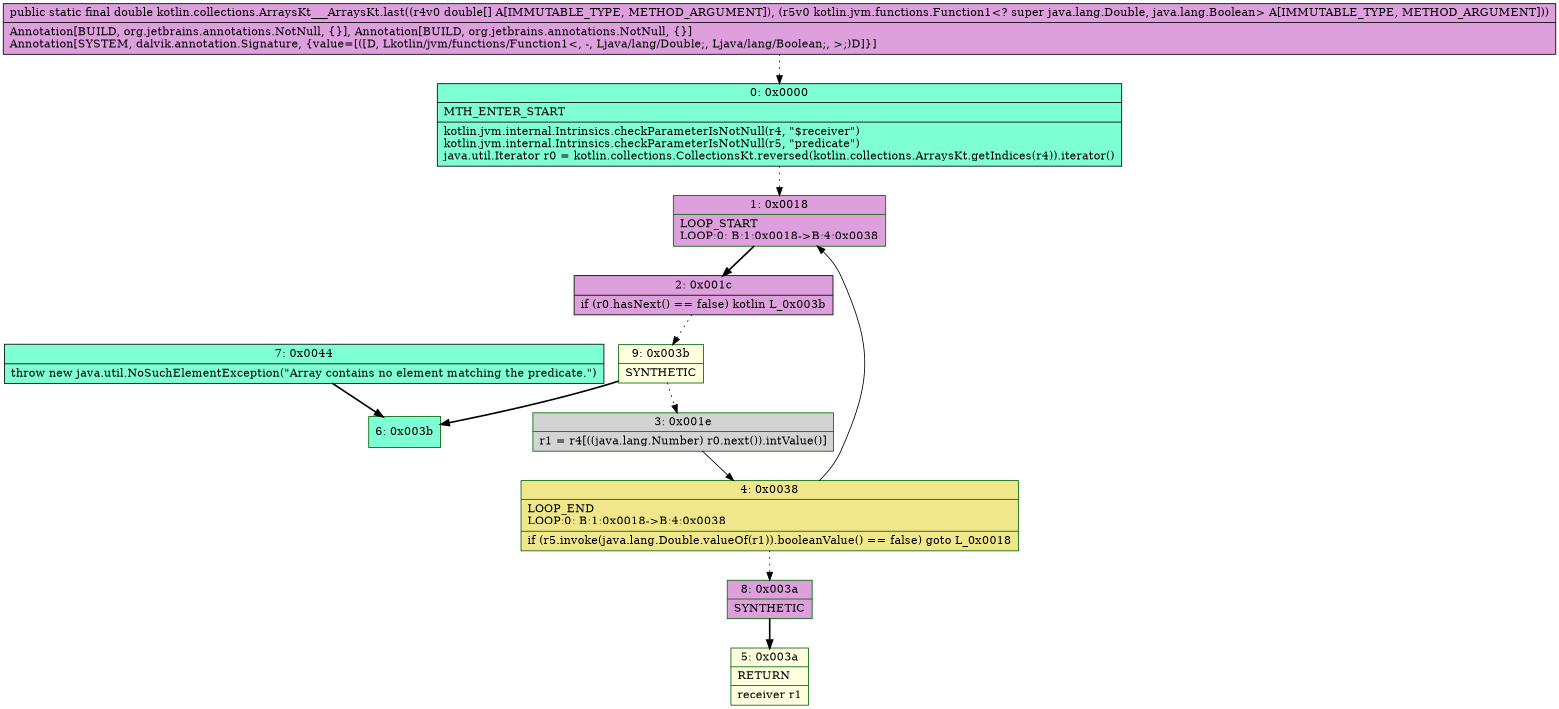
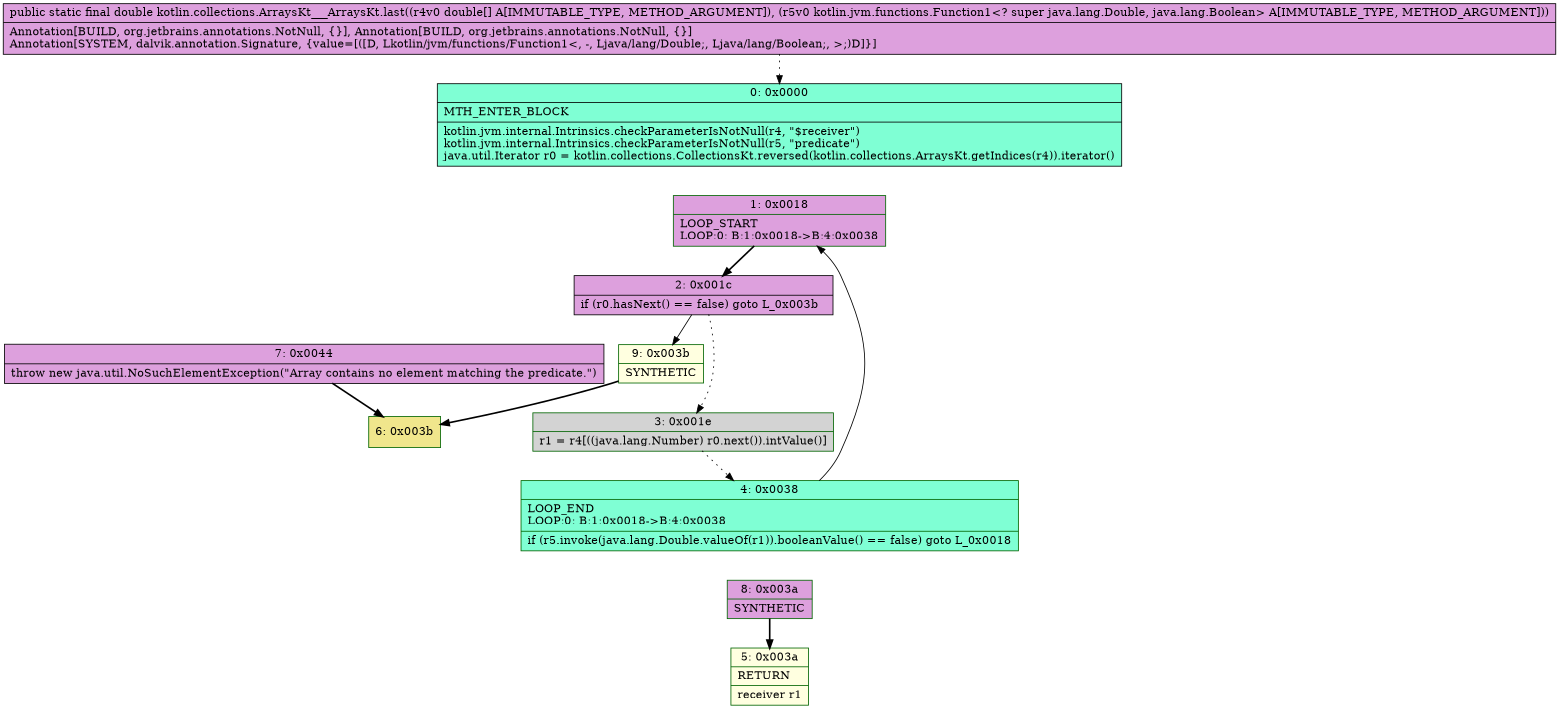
(505, 112) -> (507, 112)
(780, 177) -> none
(704, 305) -> (700, 305)
(684, 326) -> (684, 326)
(304, 364) -> (304, 364)
(671, 394) -> (714, 361)
(405, 432) -> (405, 432)
(715, 463) -> (715, 463)
(770, 516) -> (770, 516)
(770, 561) -> none
